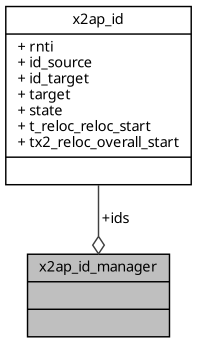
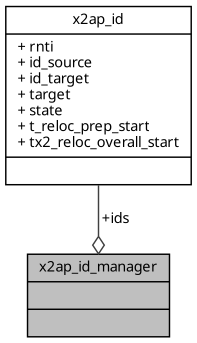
(85, 127) -> (84, 127)
